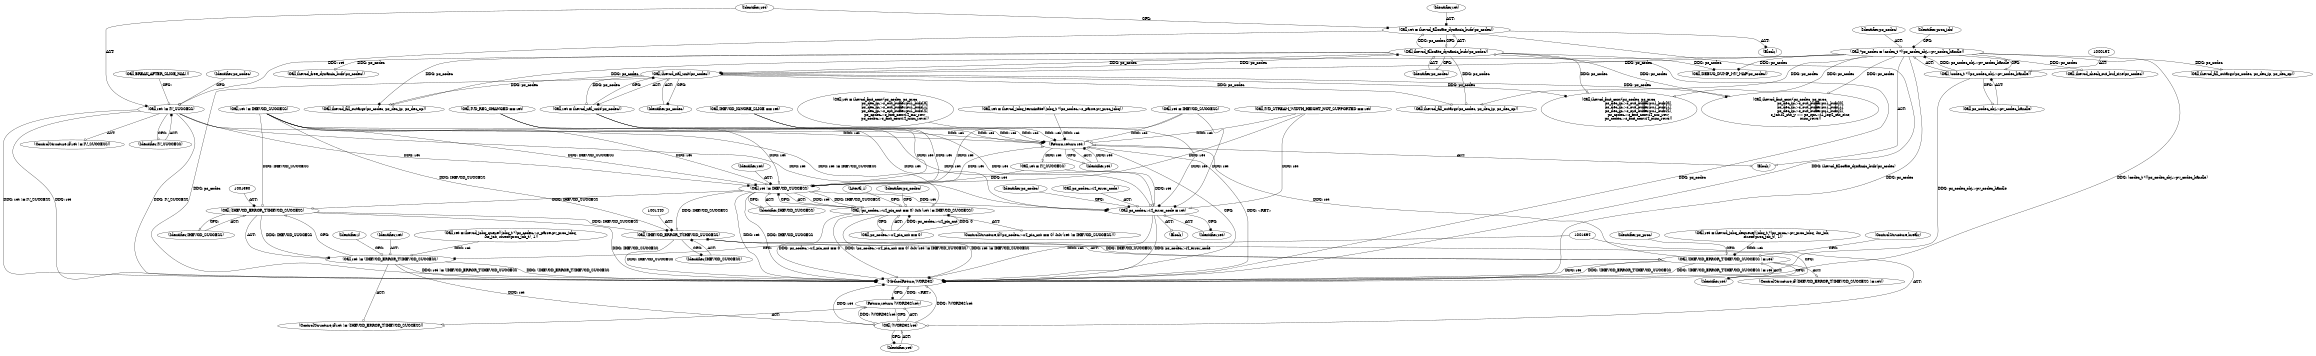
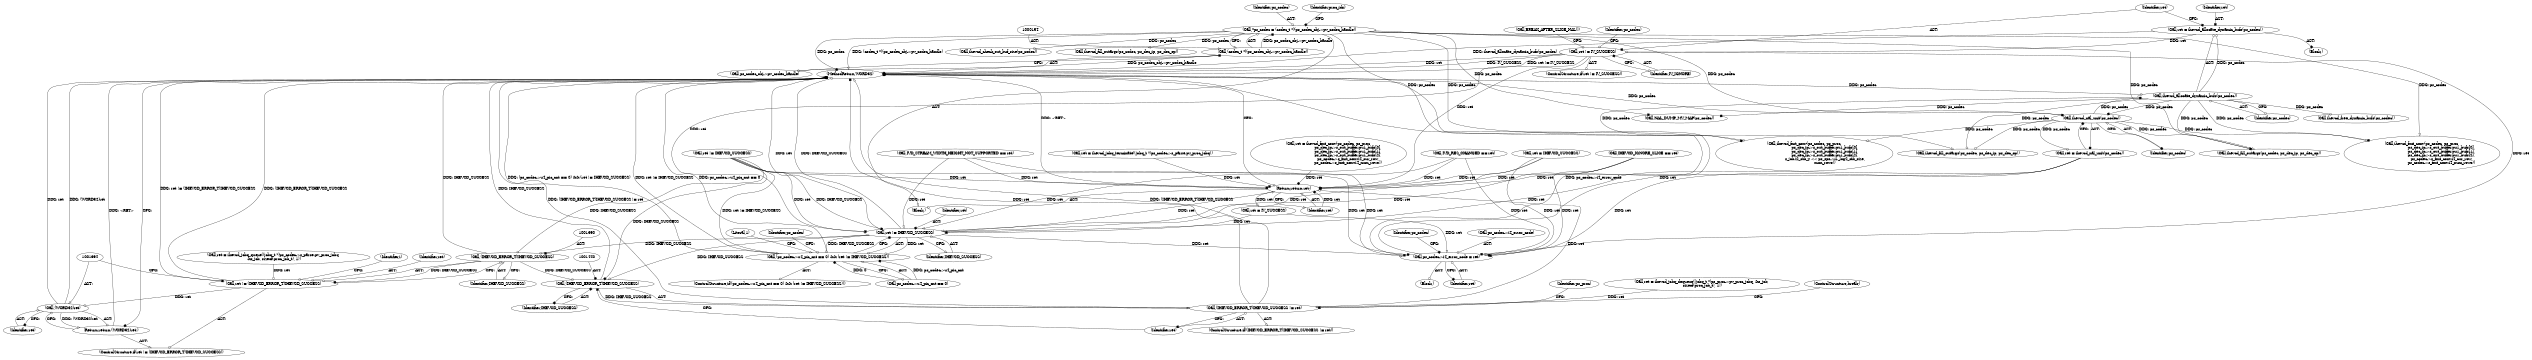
(1446, 40) -> none
(1730, 74) -> (1680, 118)
(160, 145) -> (1671, 74)
